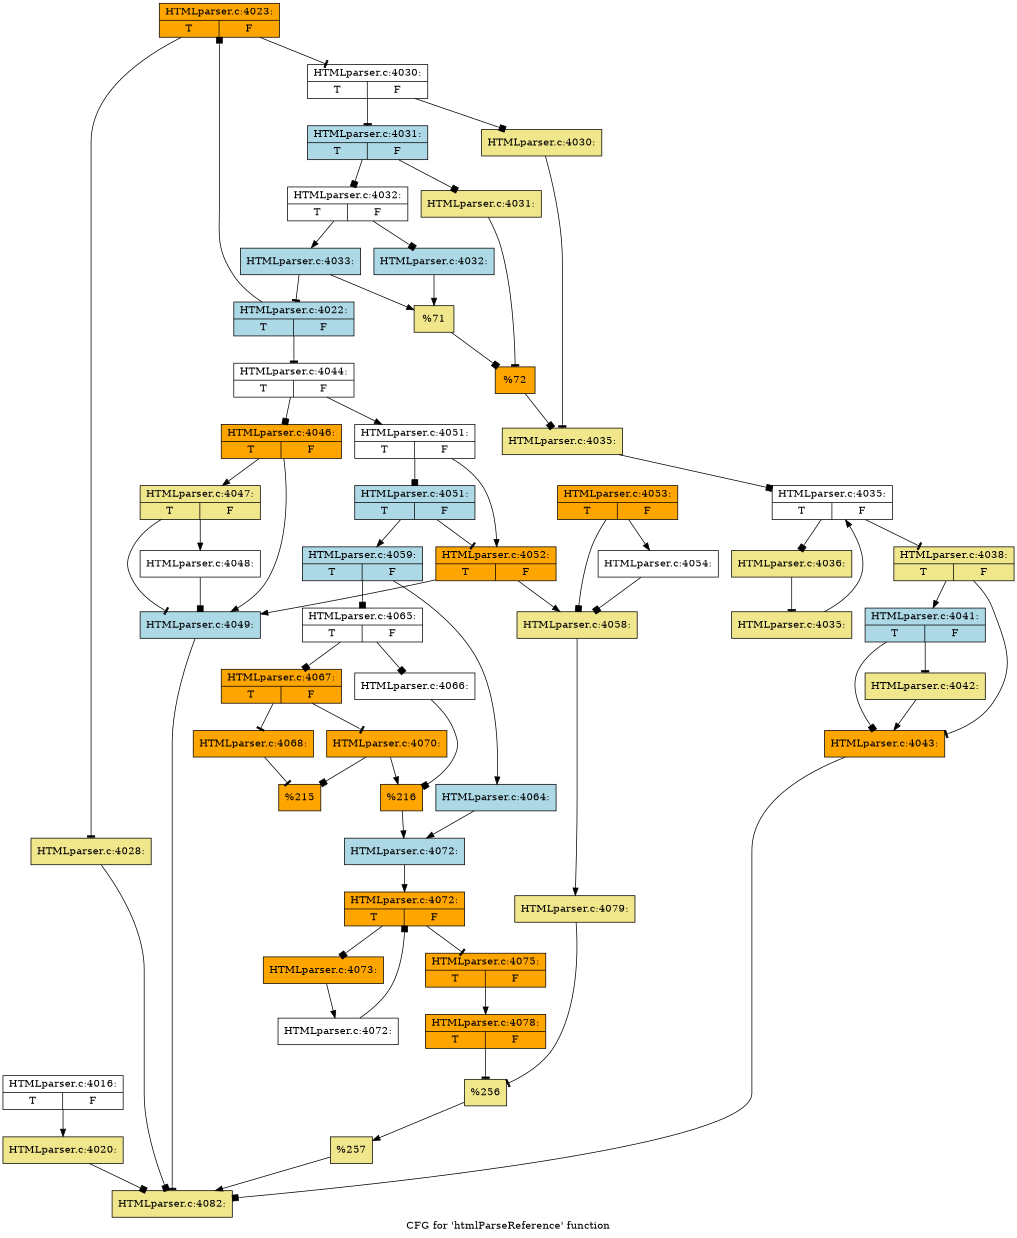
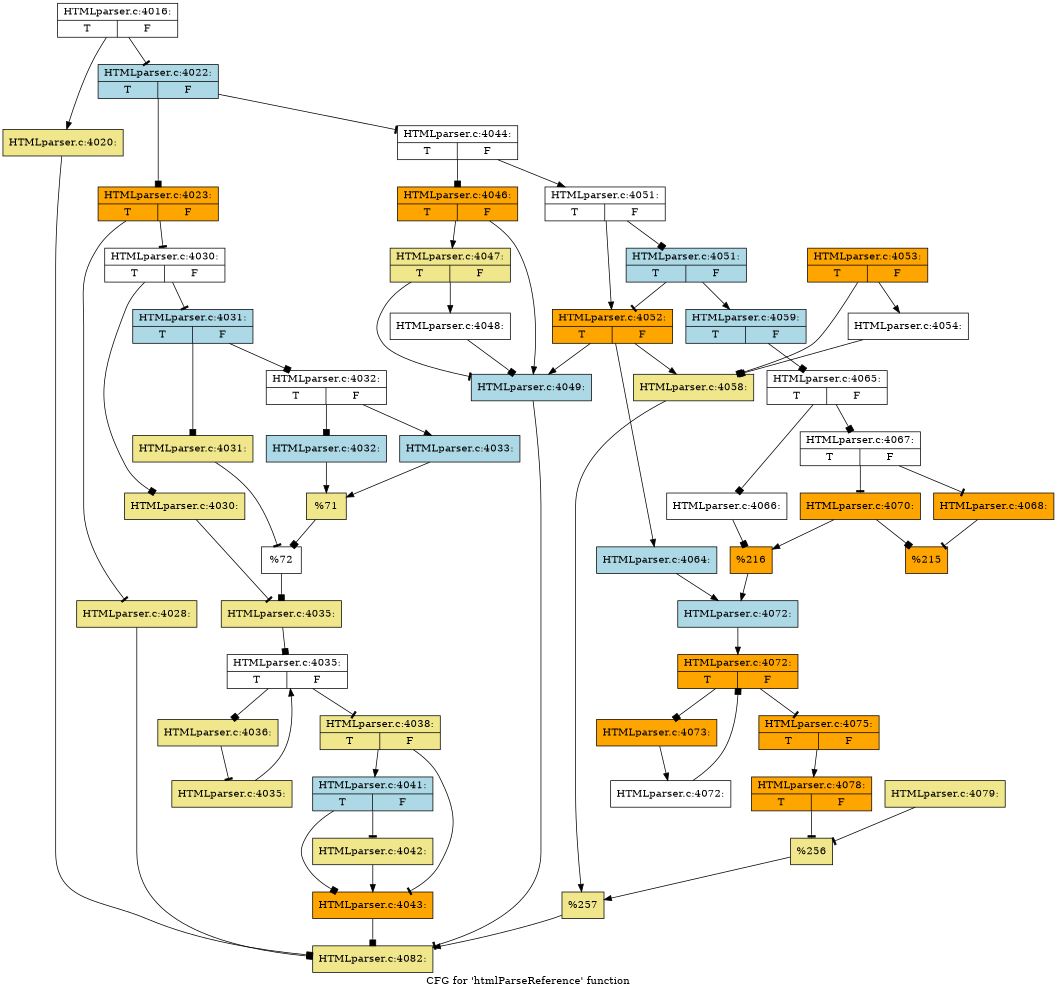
(298, 287) -> (137, 49)
(515, 380) -> (281, 560)
(478, 661) -> (634, 441)
(281, 686) -> (860, 449)
(577, 763) -> (576, 623)
